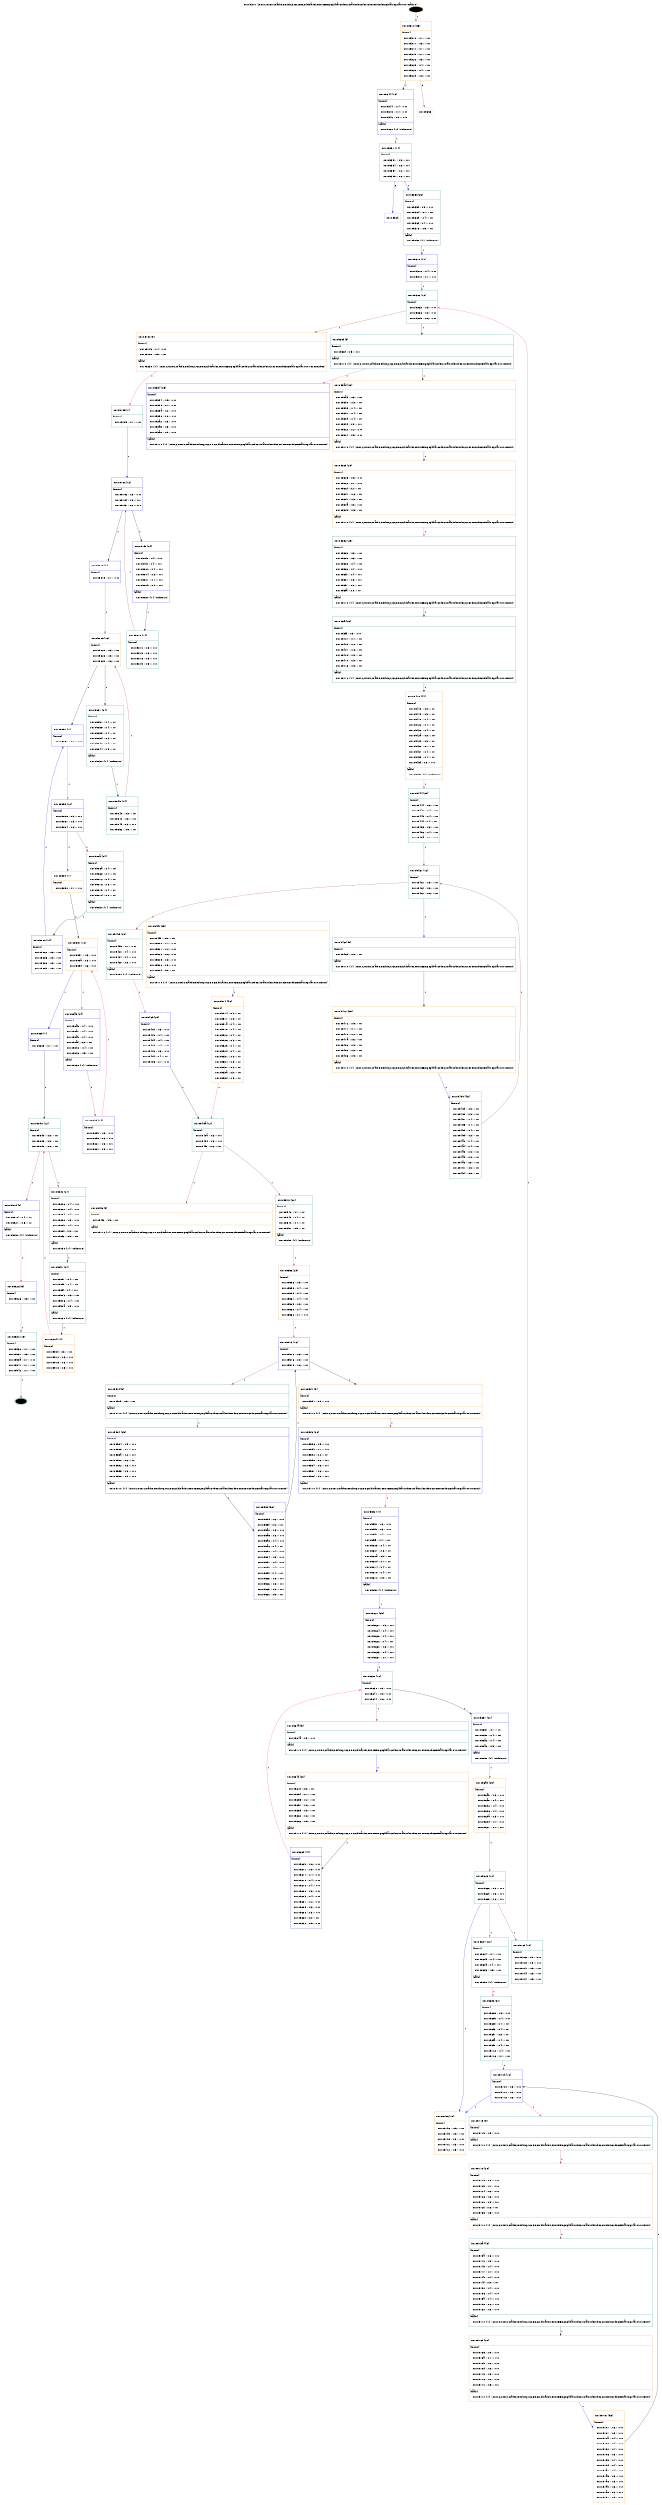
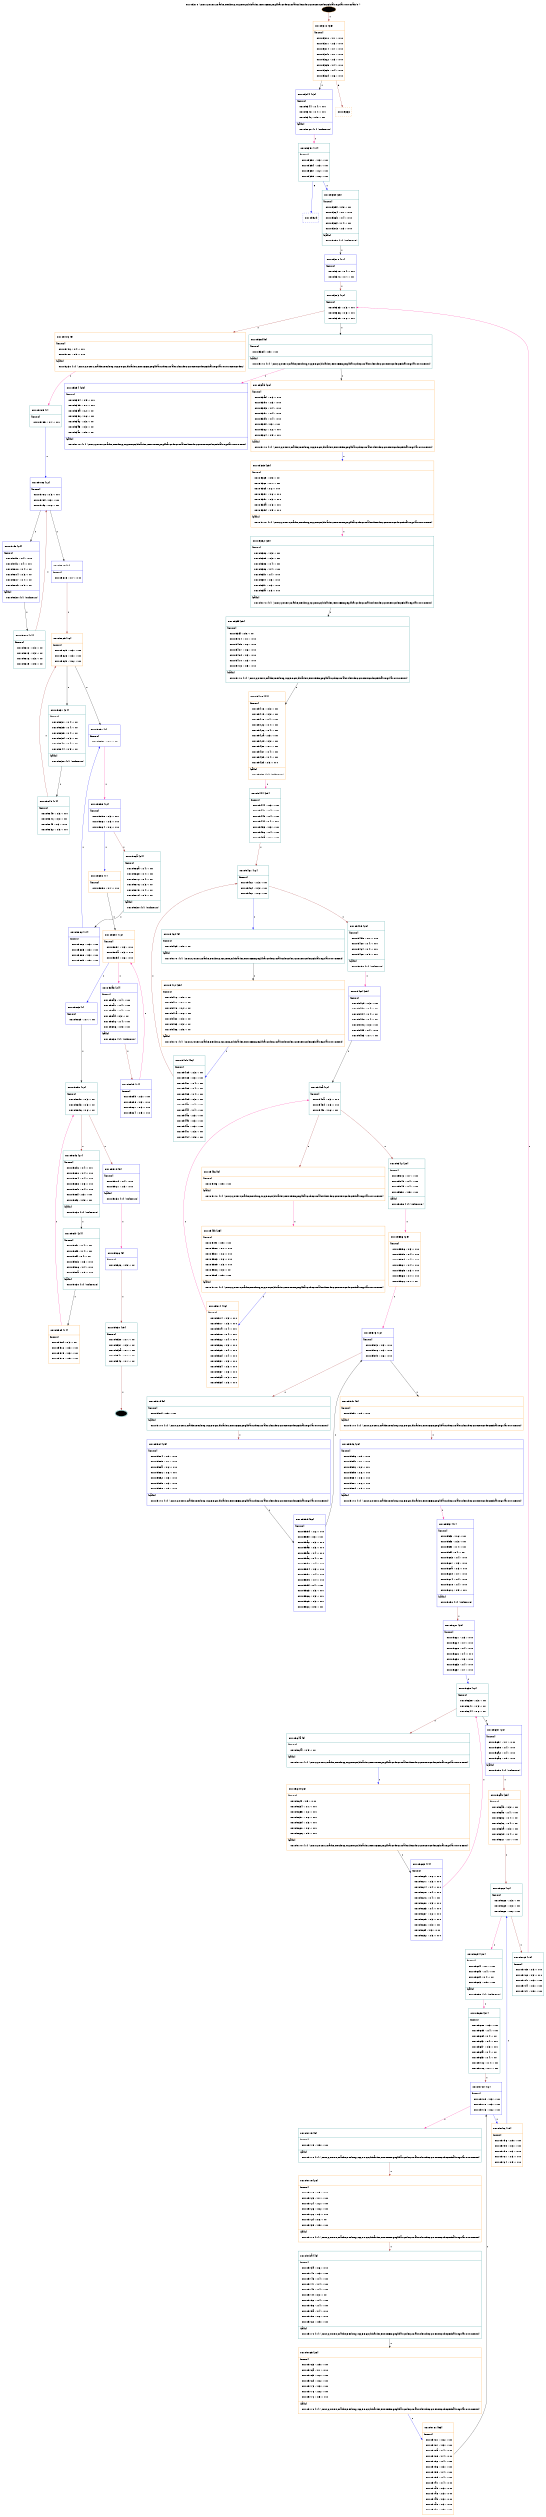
none -> (293, 1213)
(464, 2006) -> (507, 2021)
